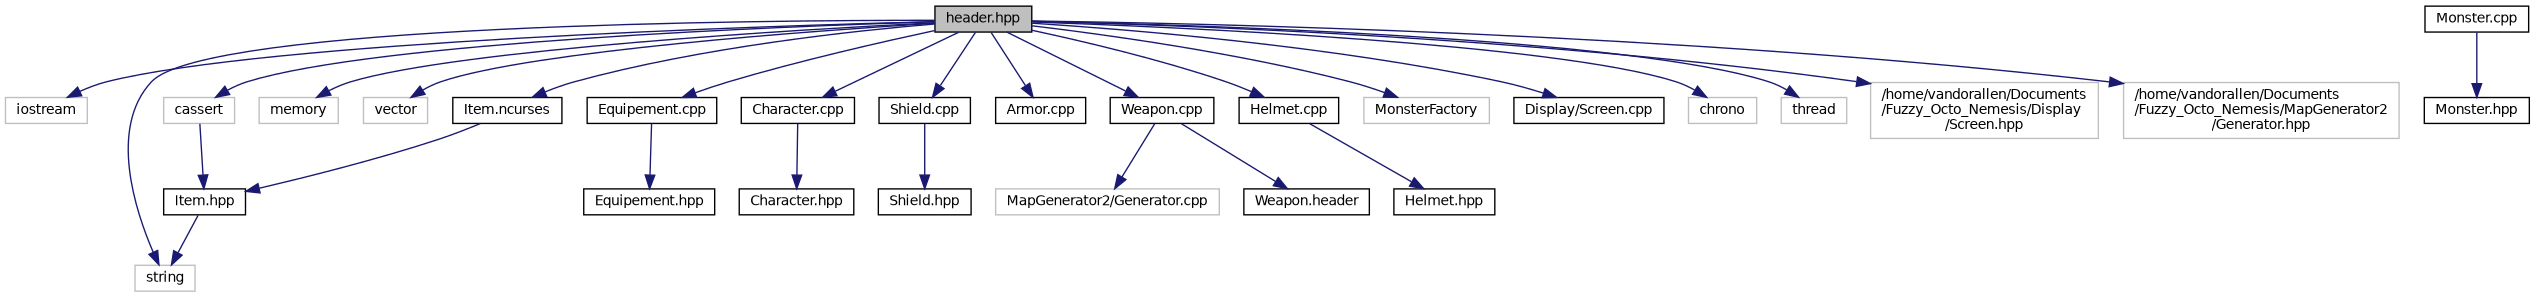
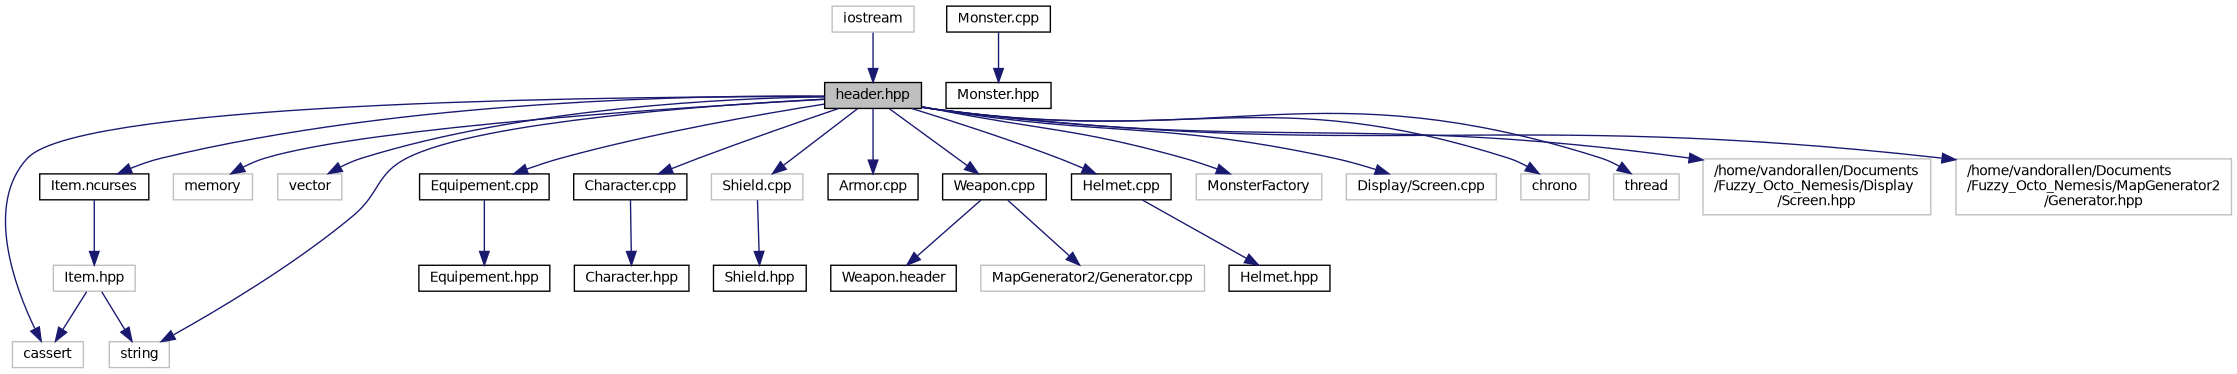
(420, 45) -> (873, 50)
(925, 110) -> (757, 187)
(1589, 110) -> (1421, 187)
(201, 149) -> (75, 311)
(205, 202) -> (94, 278)
